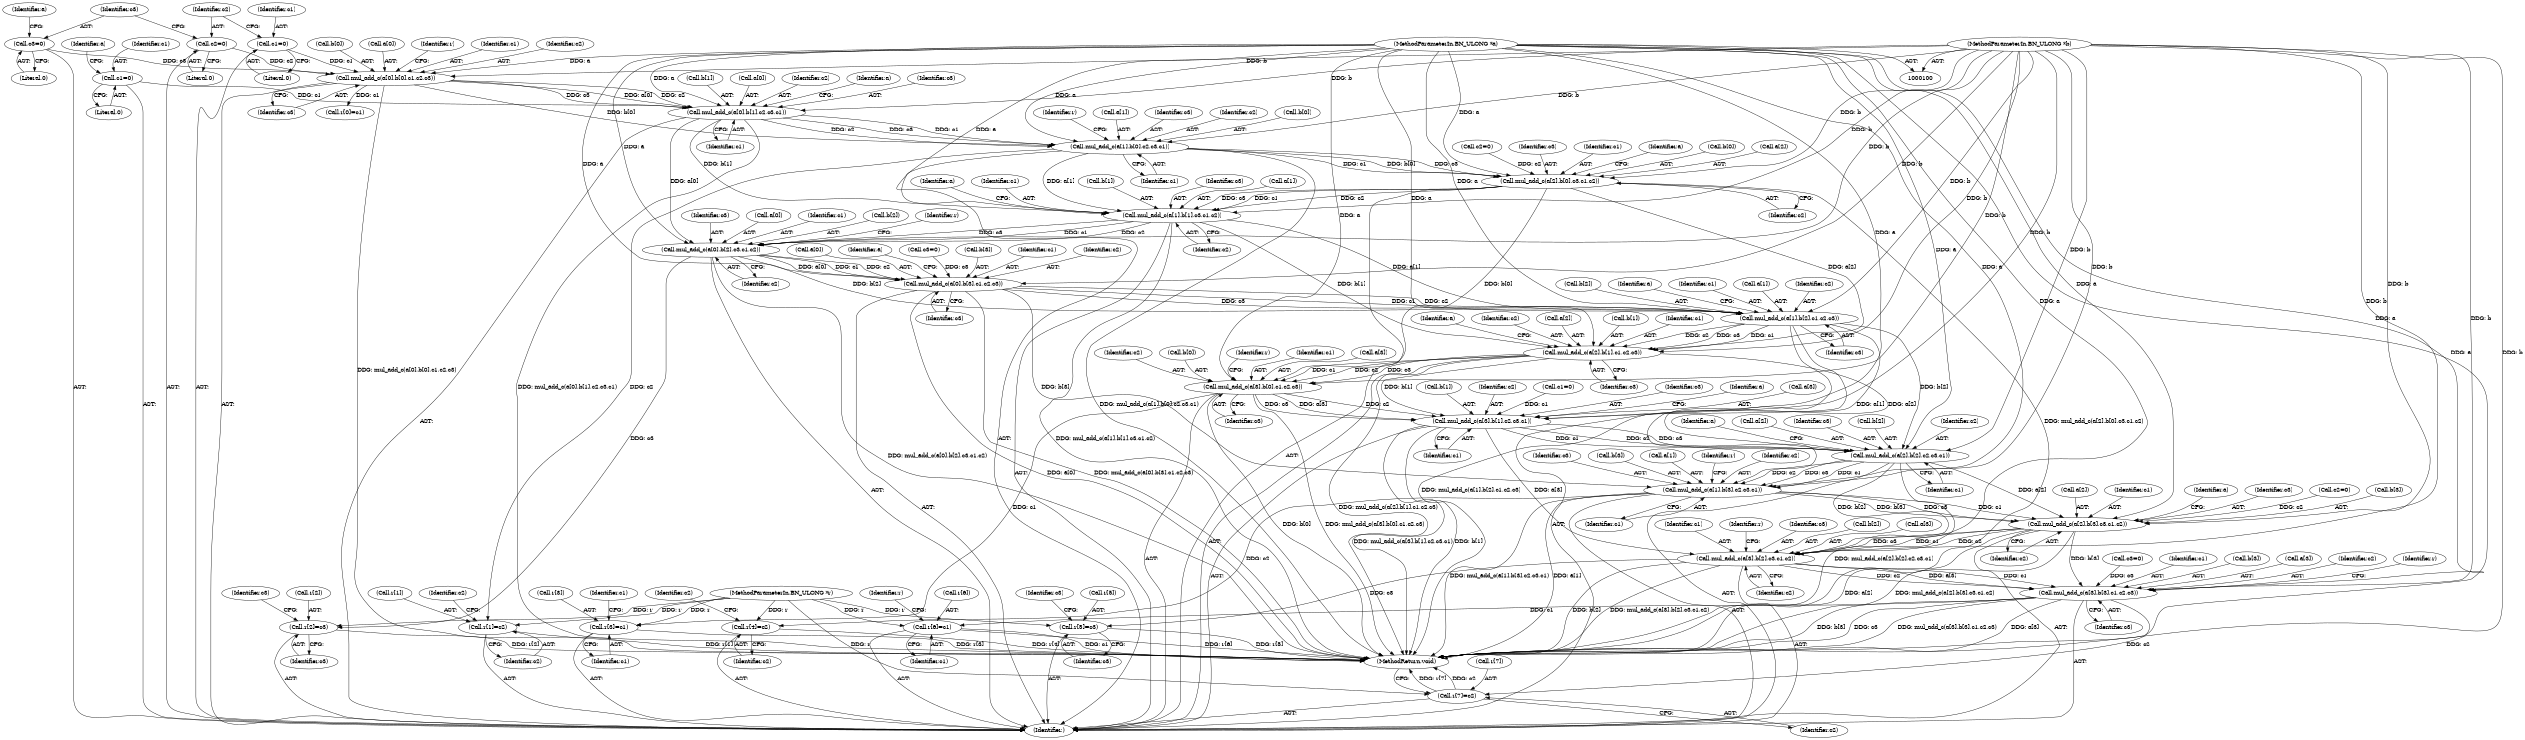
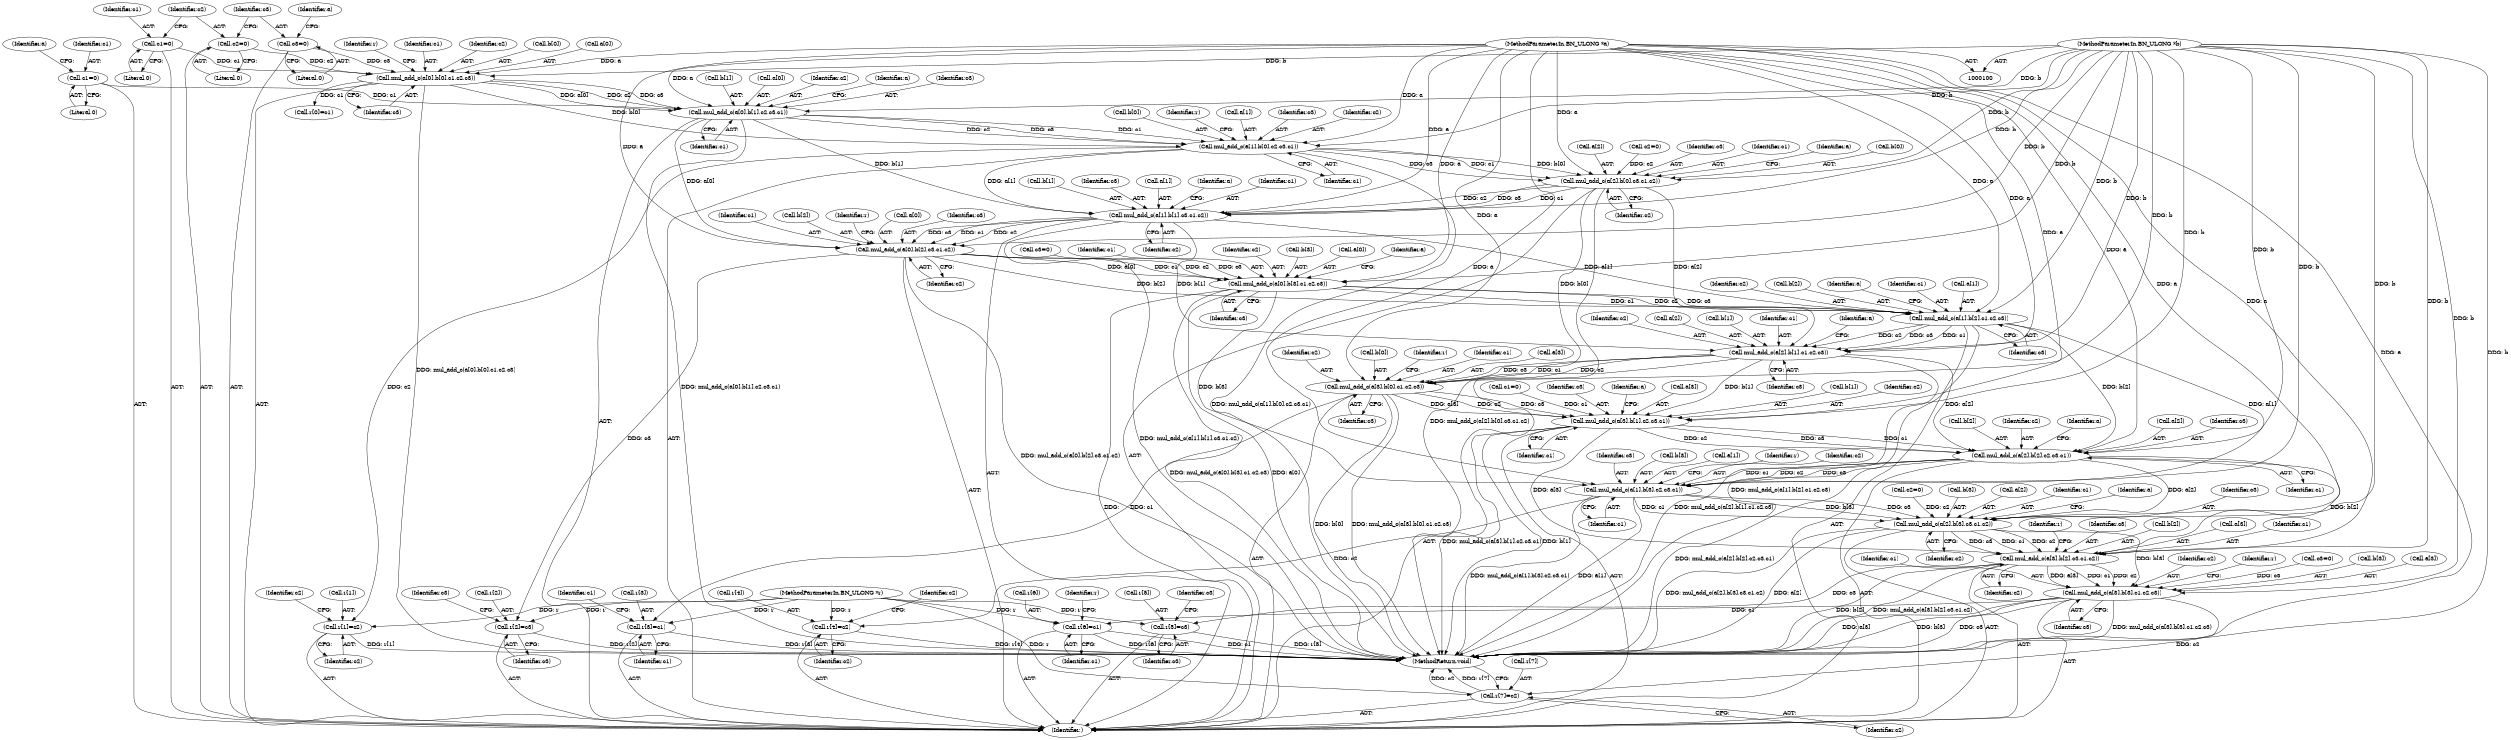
(2215, 301) -> none
(929, 507) -> (1112, 507)
none -> (731, 593)
(1751, 692) -> none
